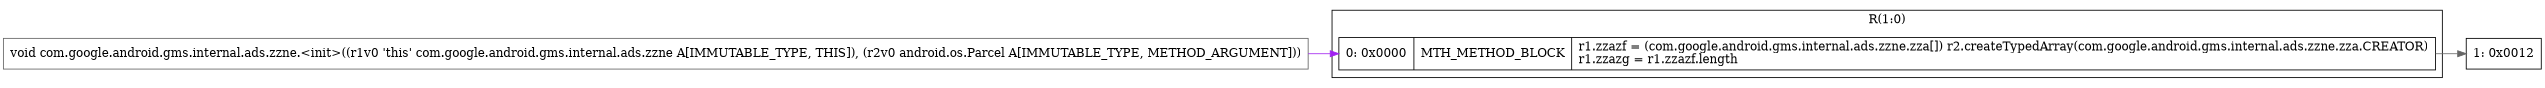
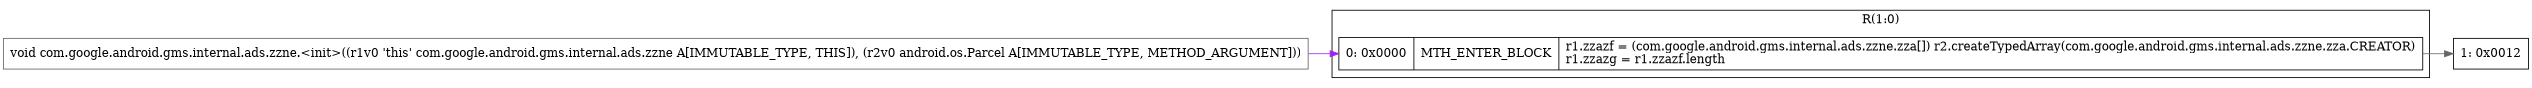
(1493, 53) -> (1486, 53)
